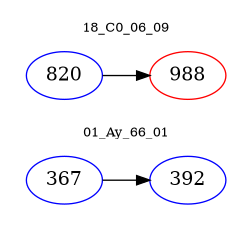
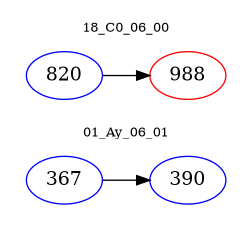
(126, 28) -> (126, 28)
(126, 133) -> (126, 133)
(188, 180) -> (188, 180)
